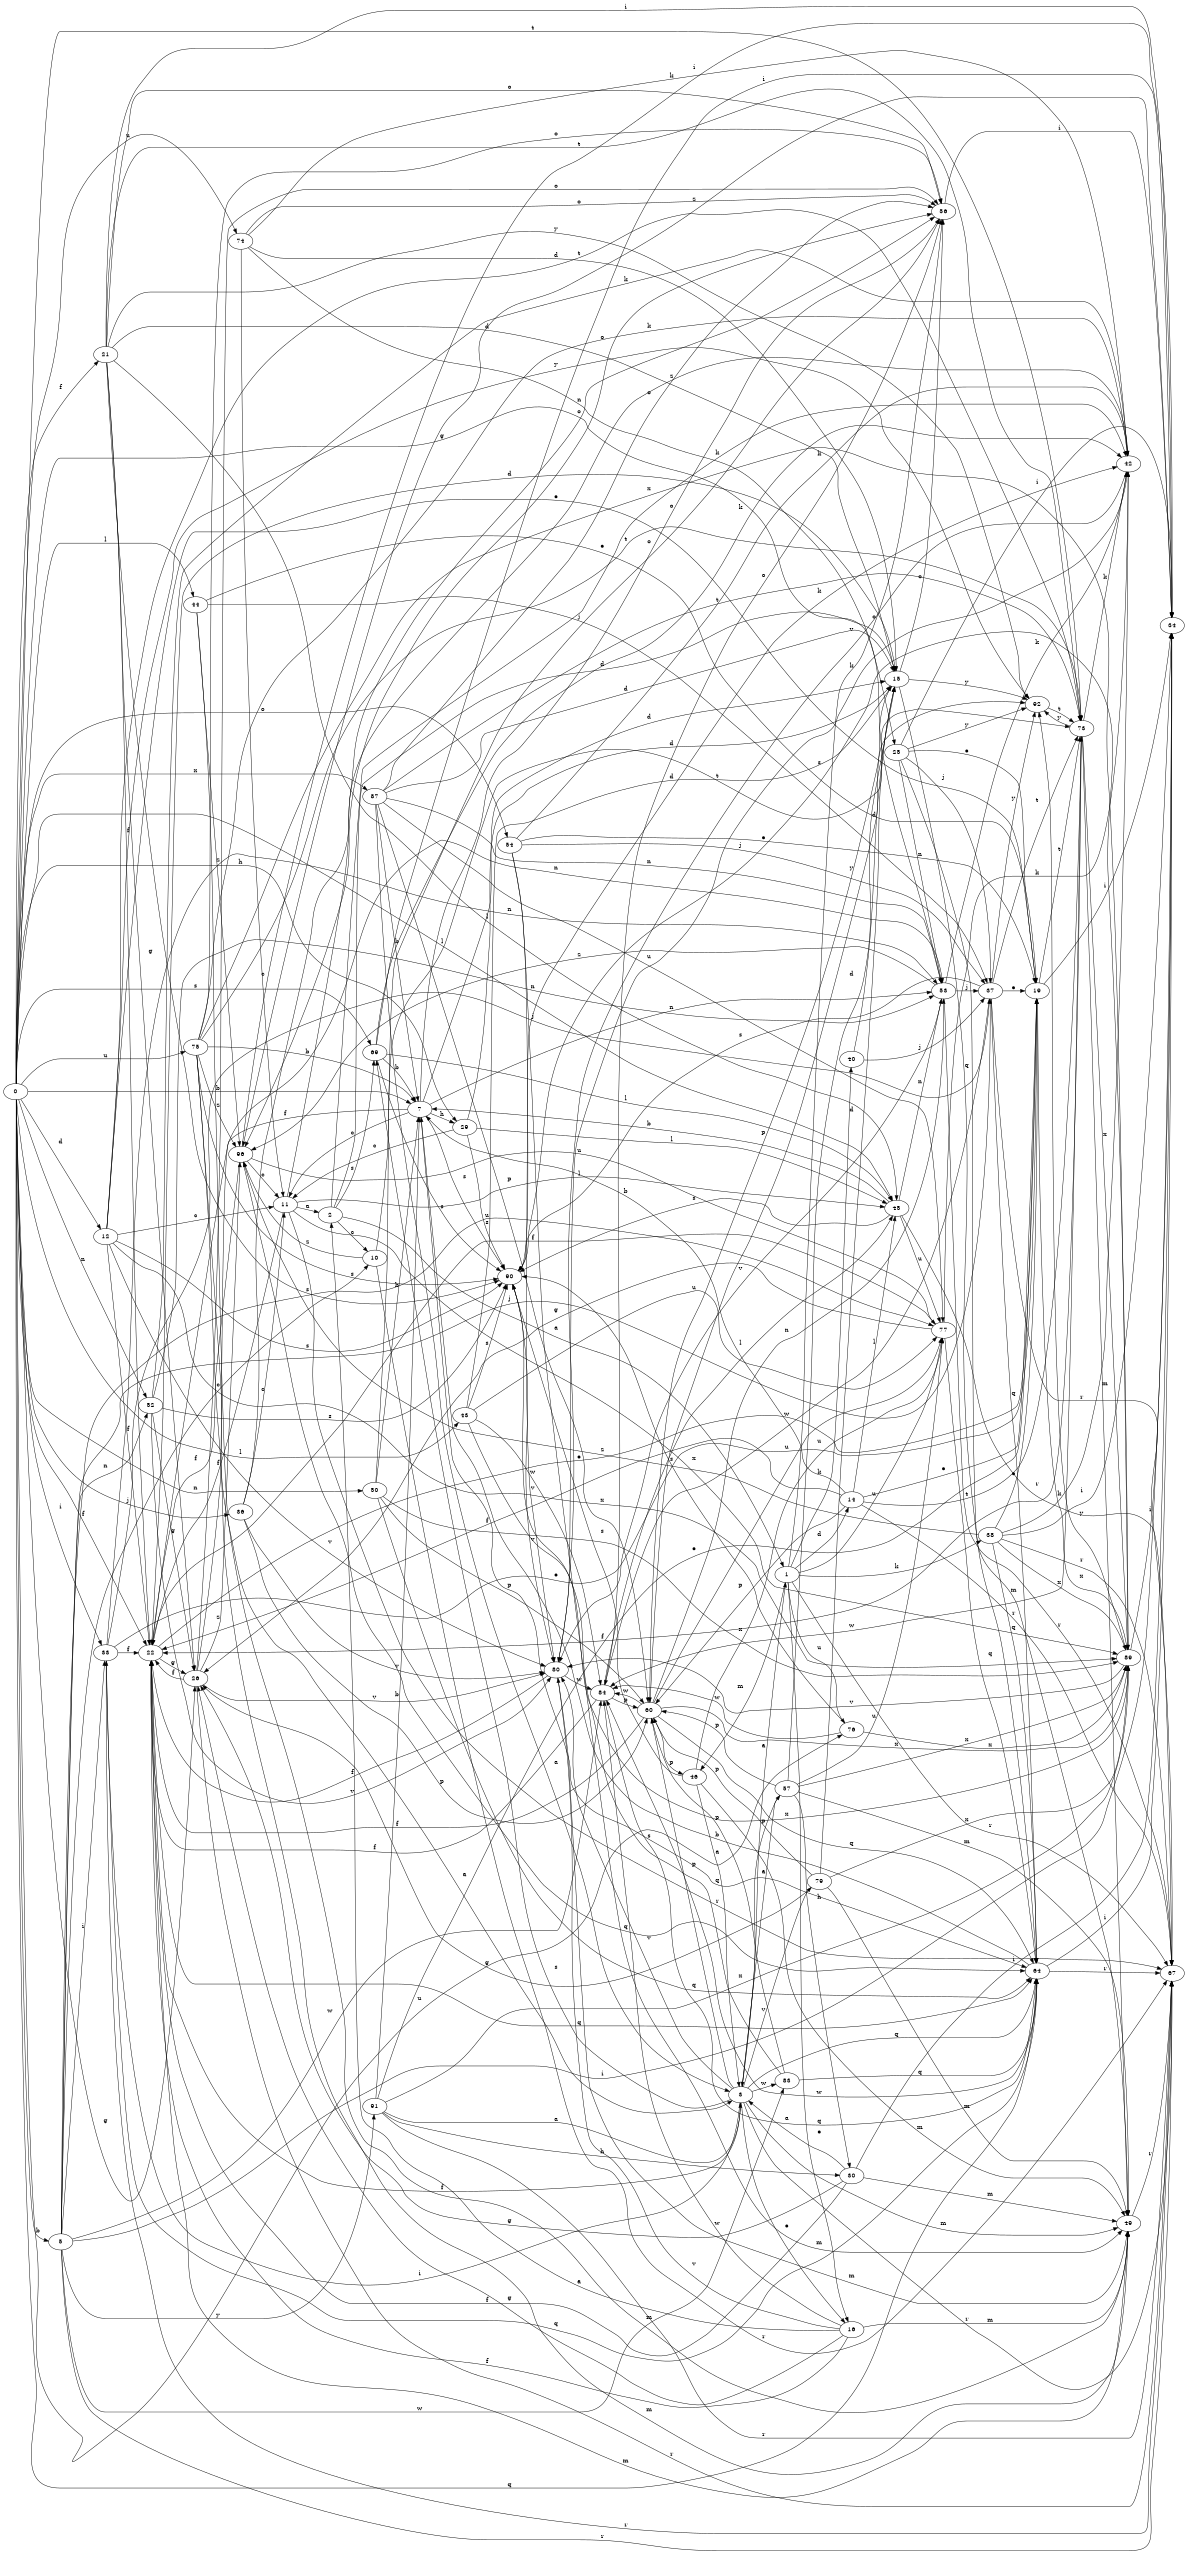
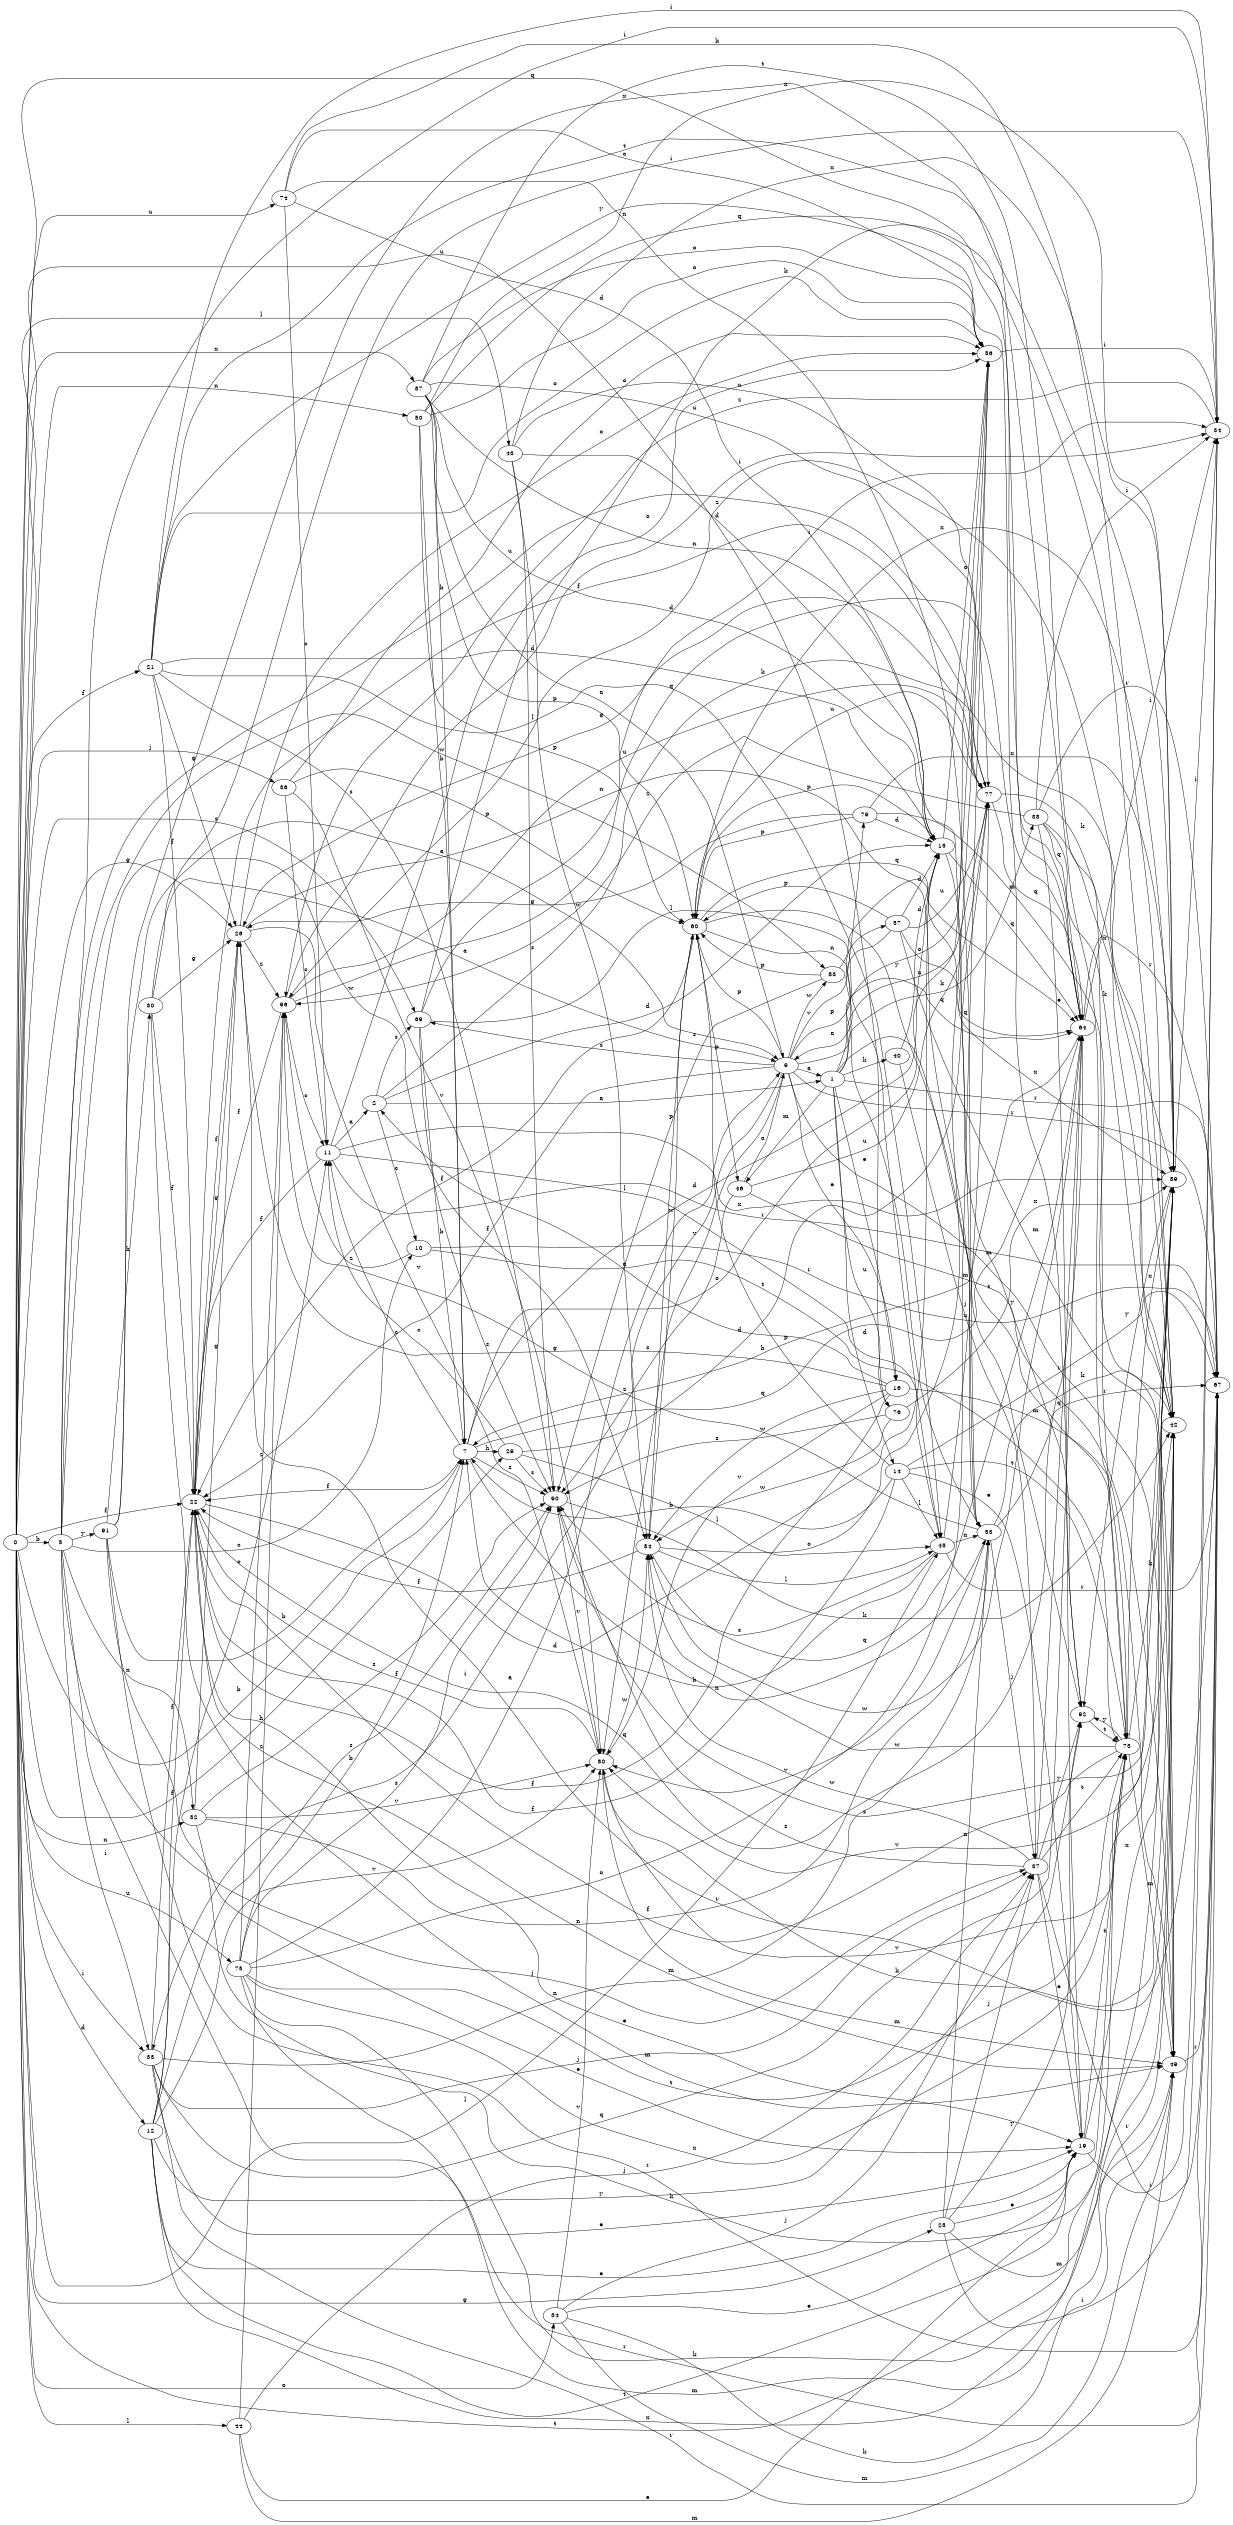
(543, 782) -> (860, 1215)
none -> (1008, 1332)
(818, 1979) -> none
(741, 2095) -> (786, 1066)
